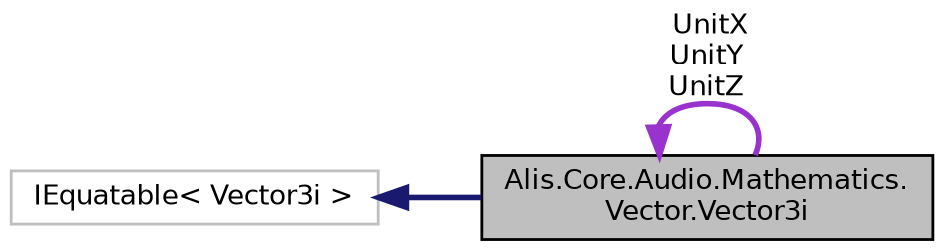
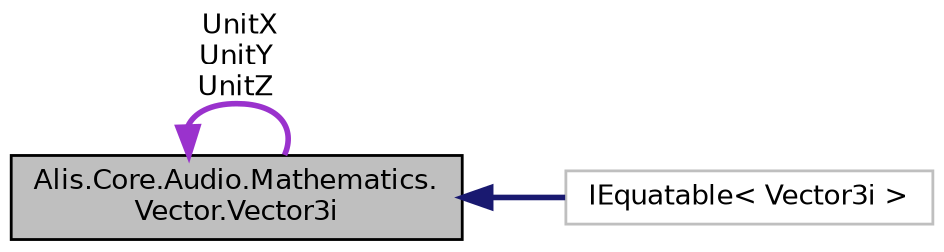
(444, 197) -> (528, 197)
